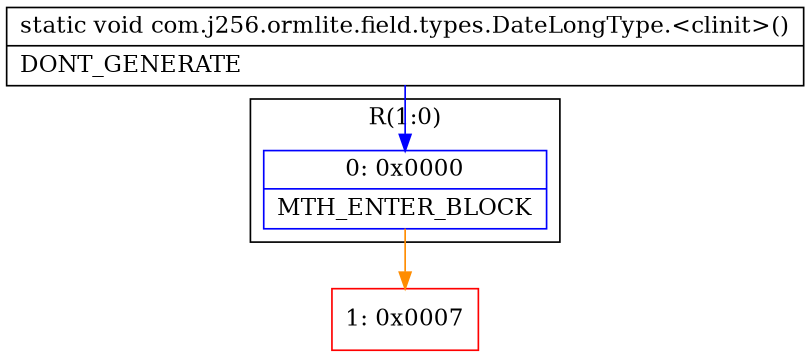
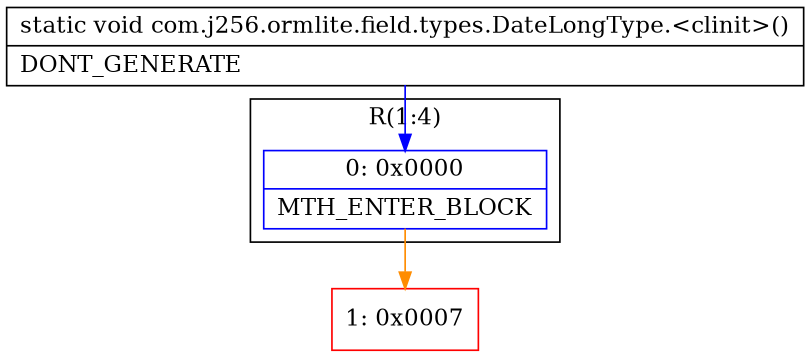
(405, 118) -> (405, 118)
